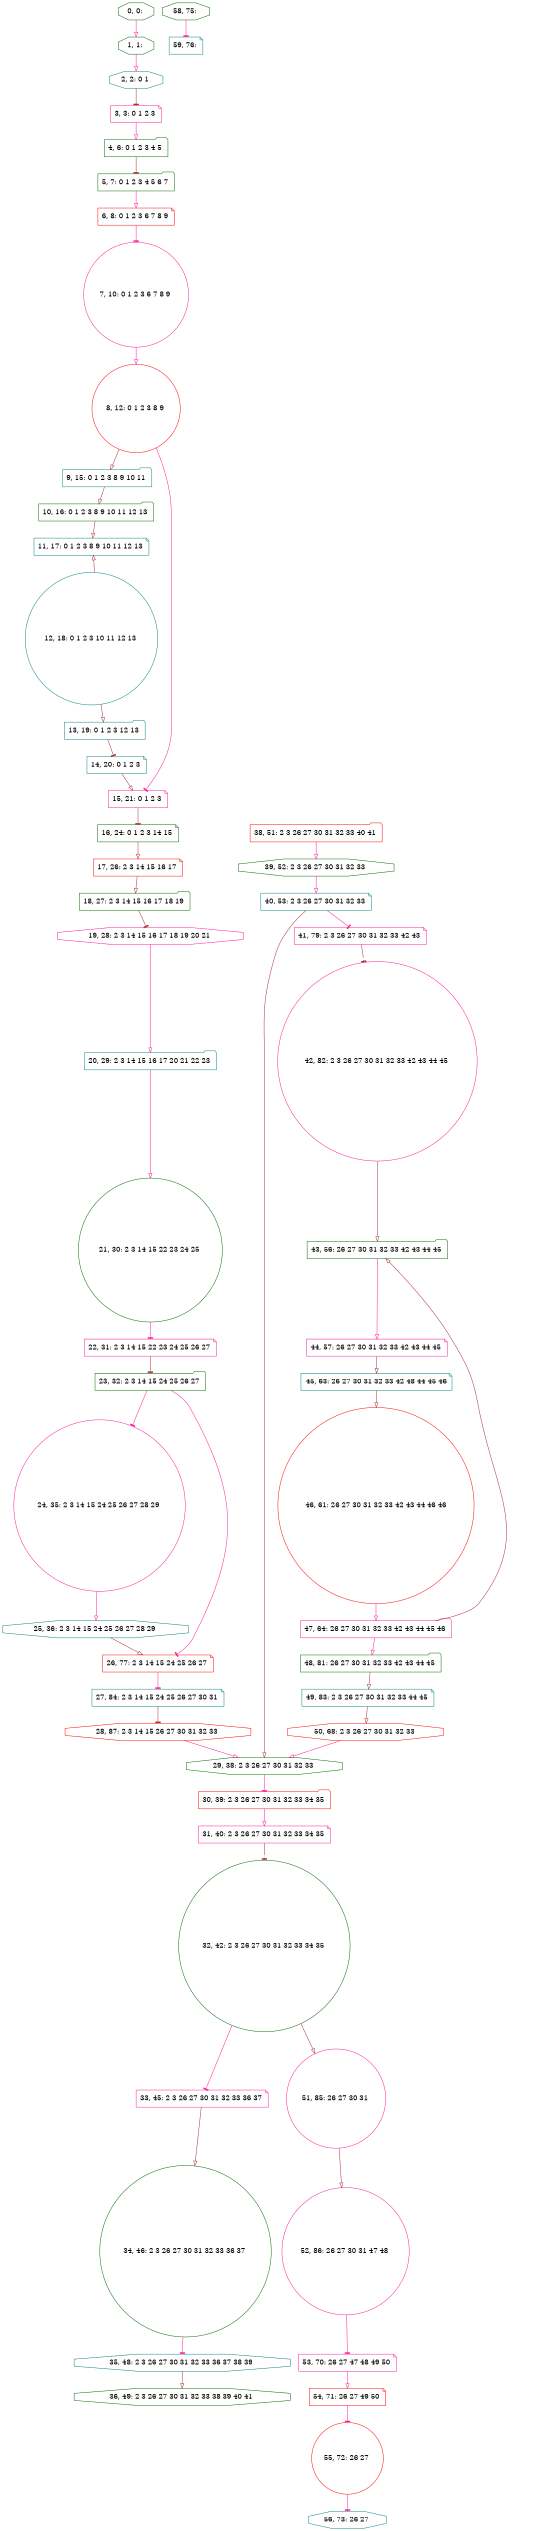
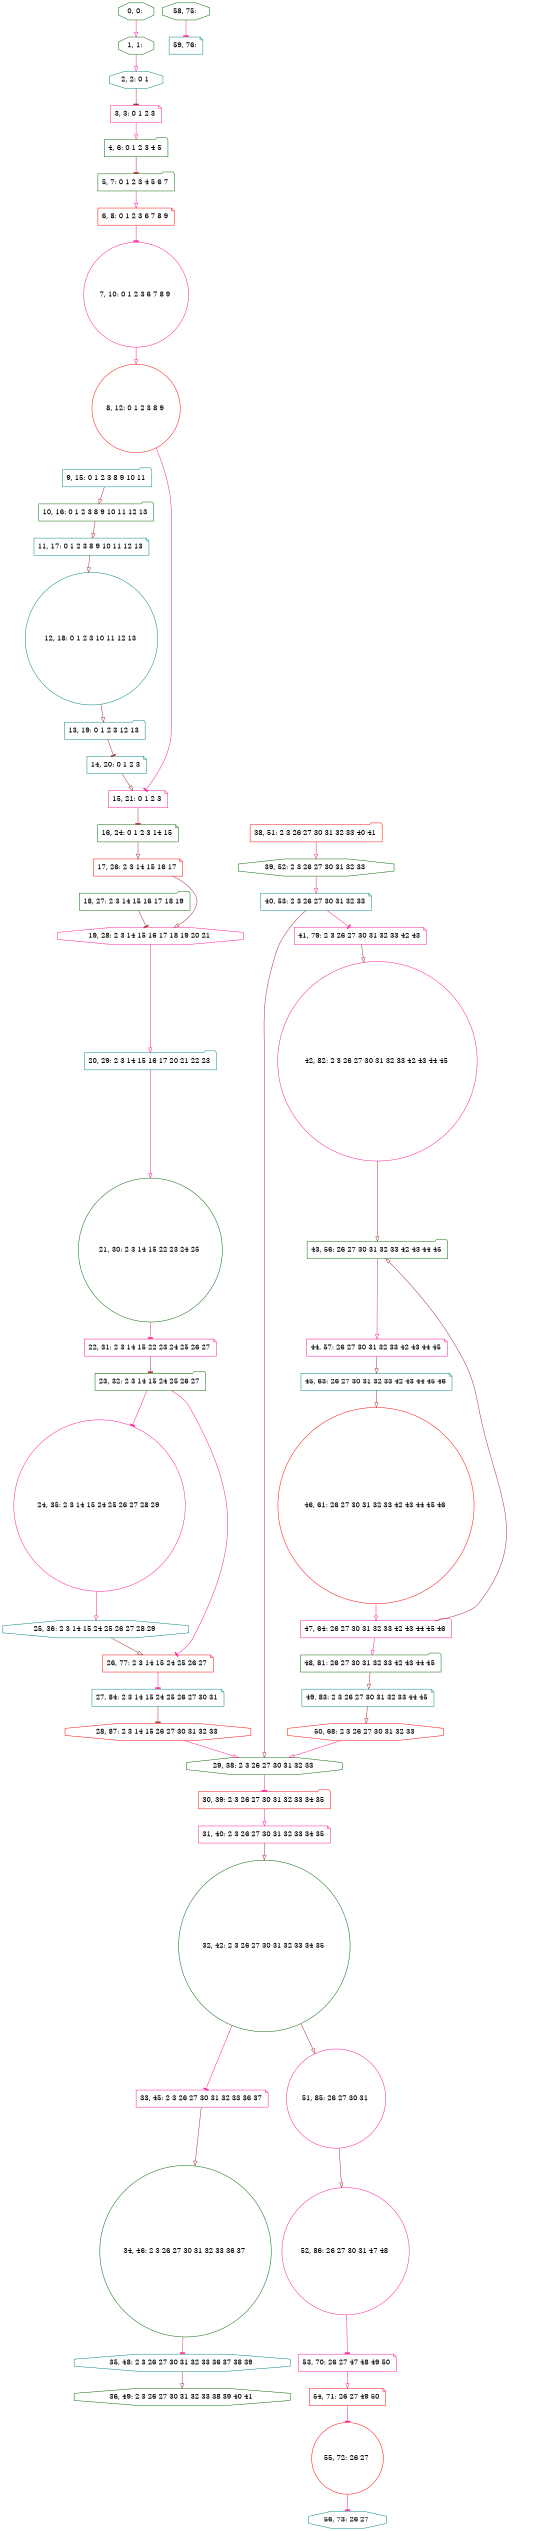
(116, 457) -> none
(94, 566) -> (89, 561)
(137, 882) -> (197, 898)
(362, 951) -> (362, 951)
(376, 1382) -> (376, 1382)
(376, 1506) -> (376, 1506)
(264, 1849) -> (264, 1849)
